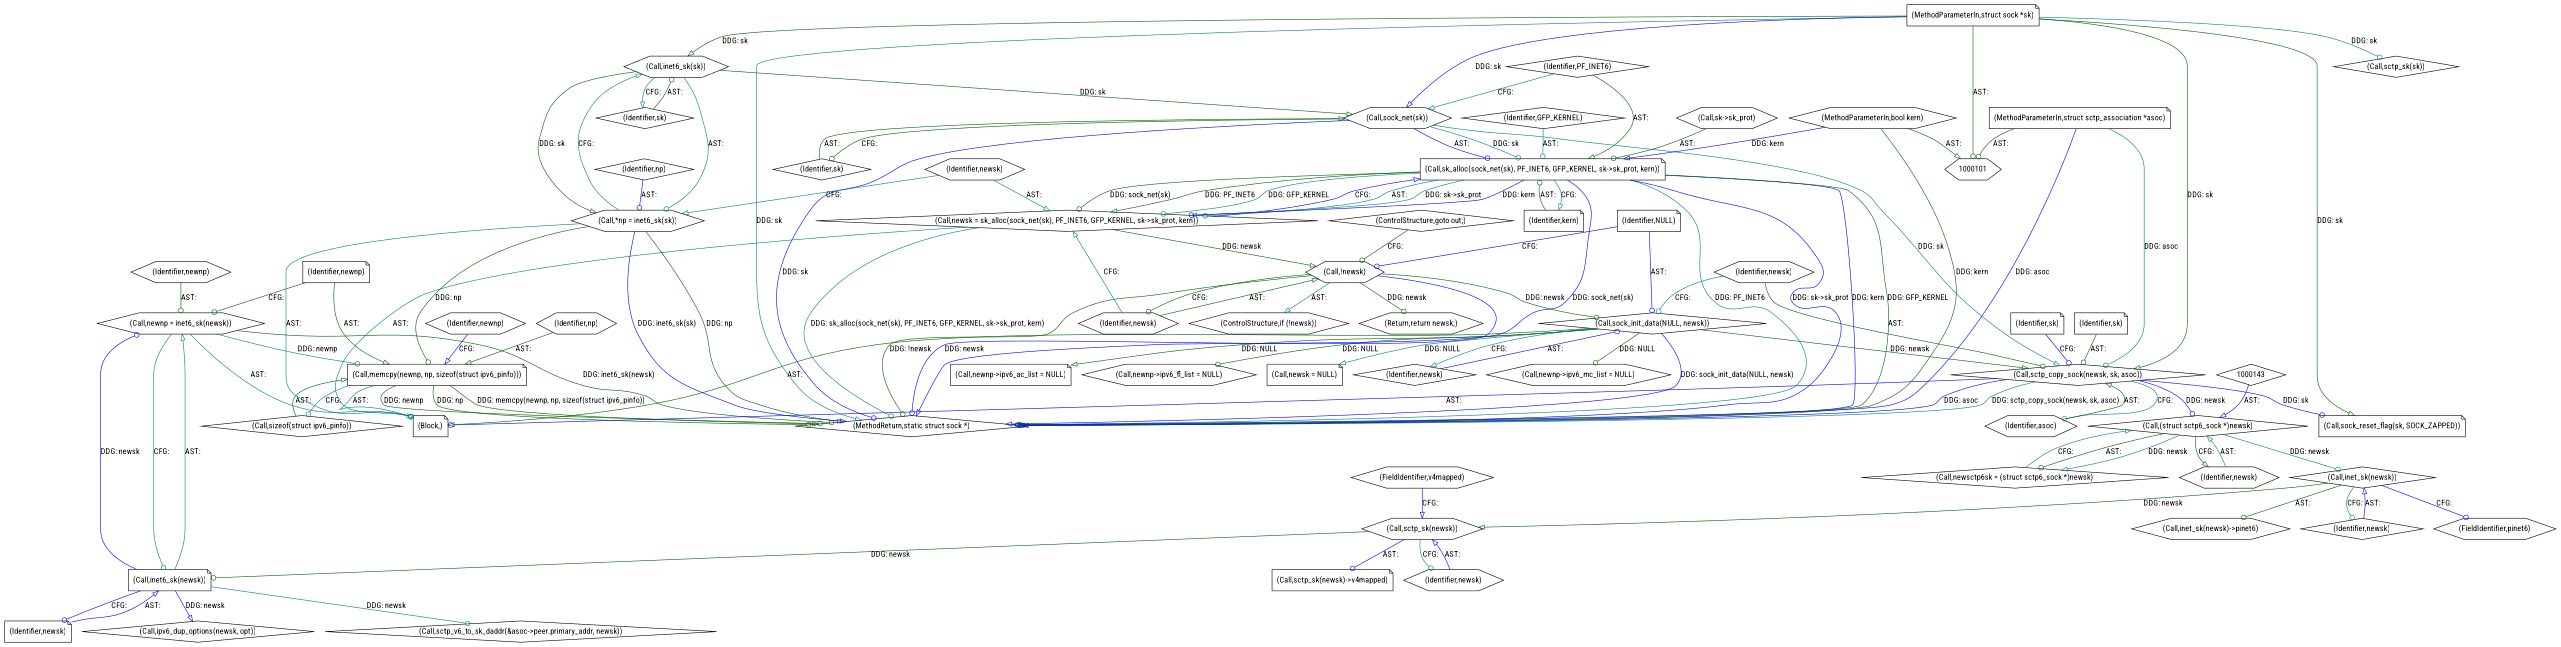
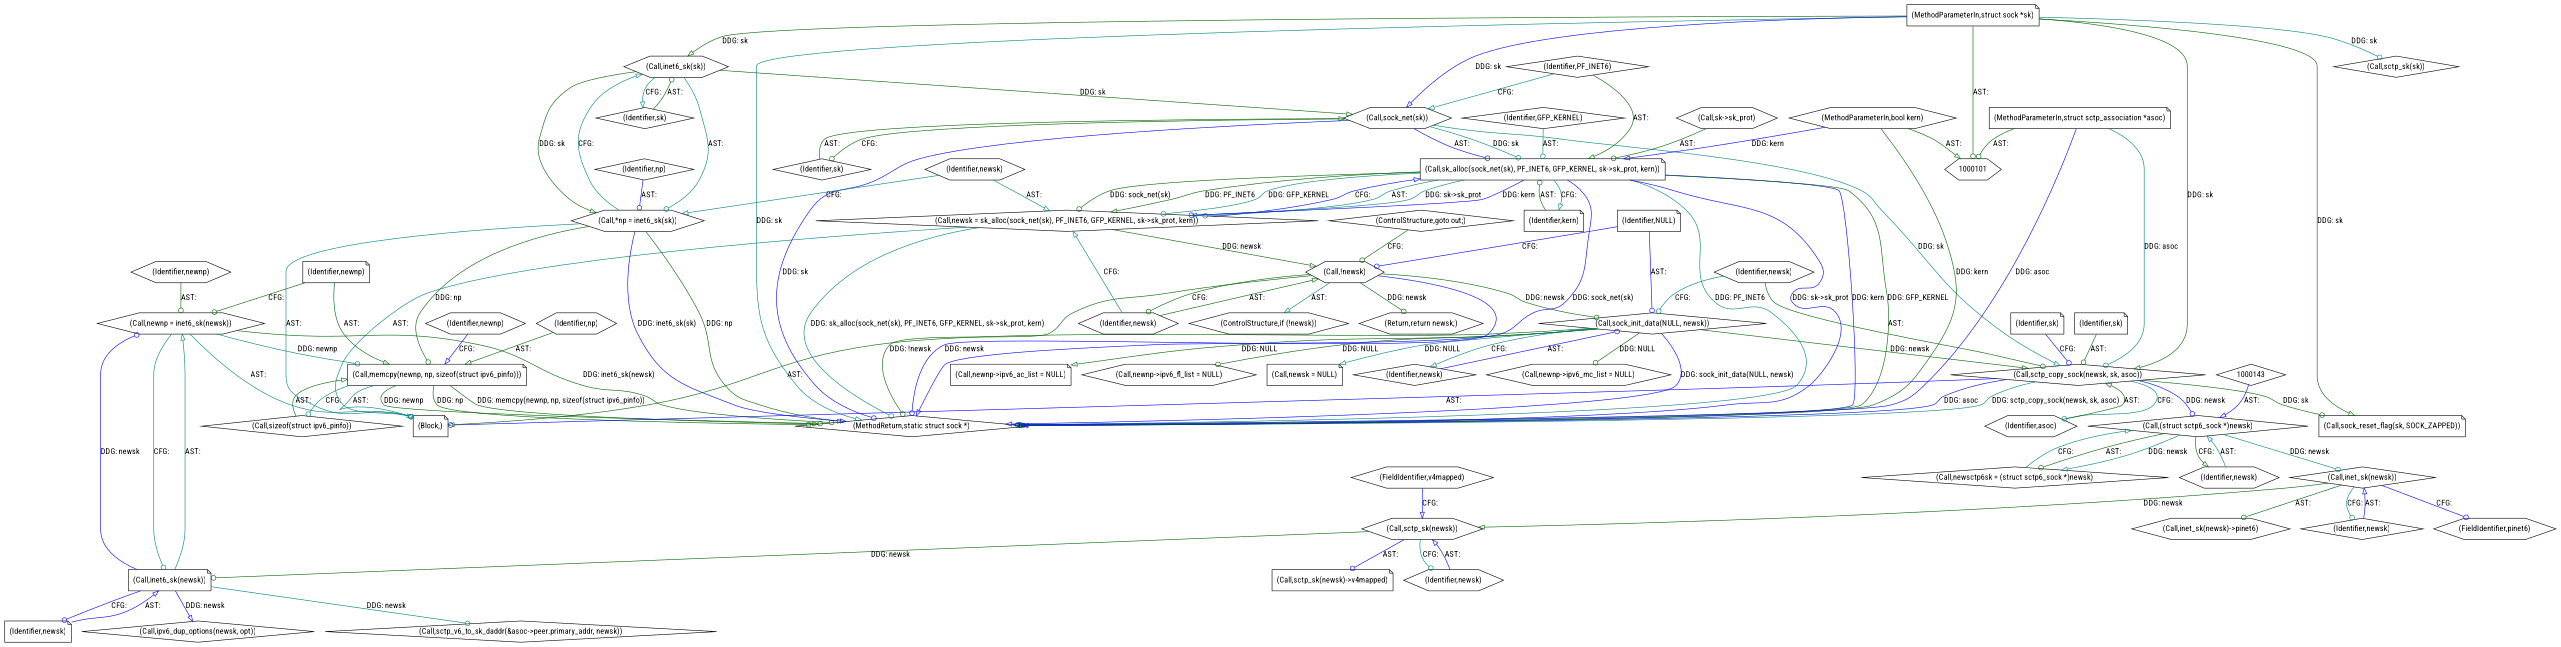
(2232, 390) -> (2232, 390)
